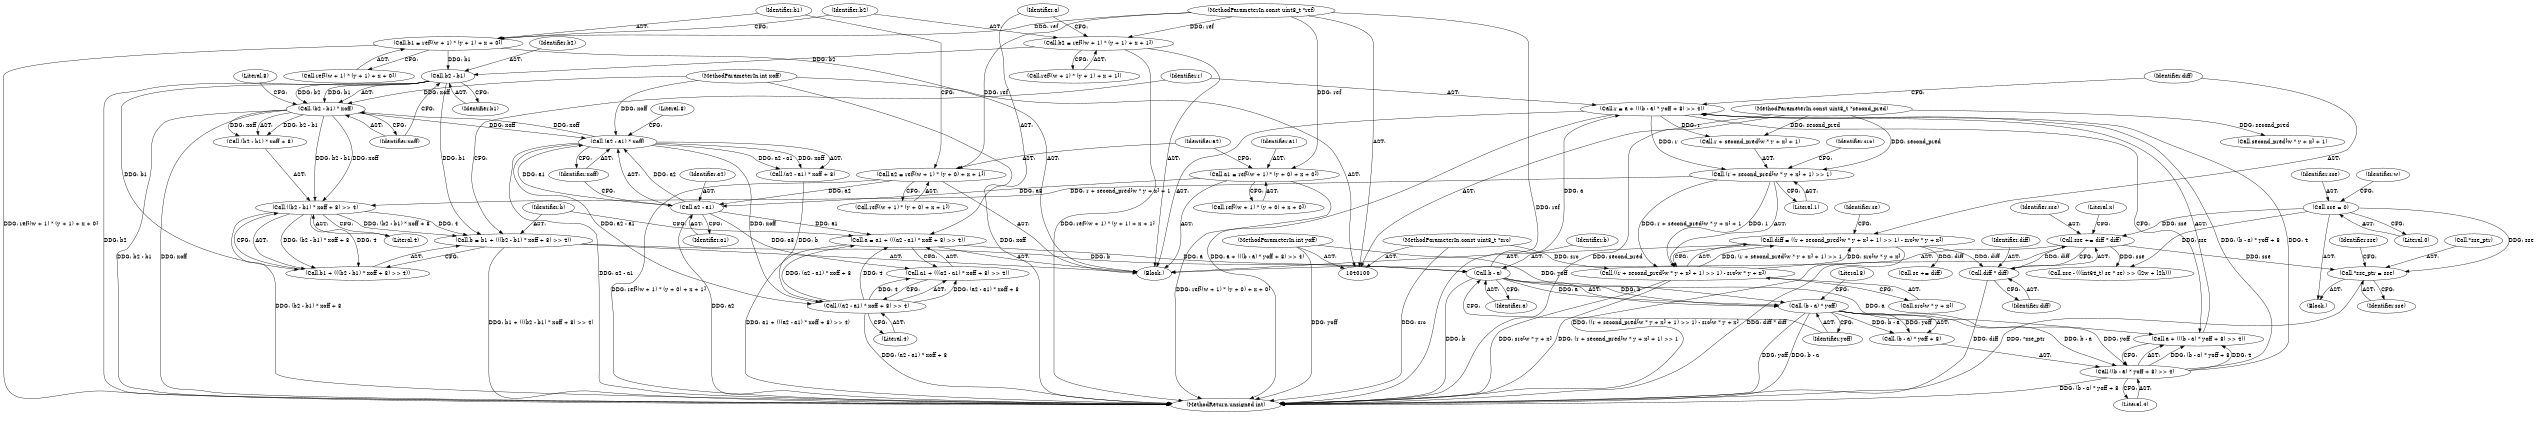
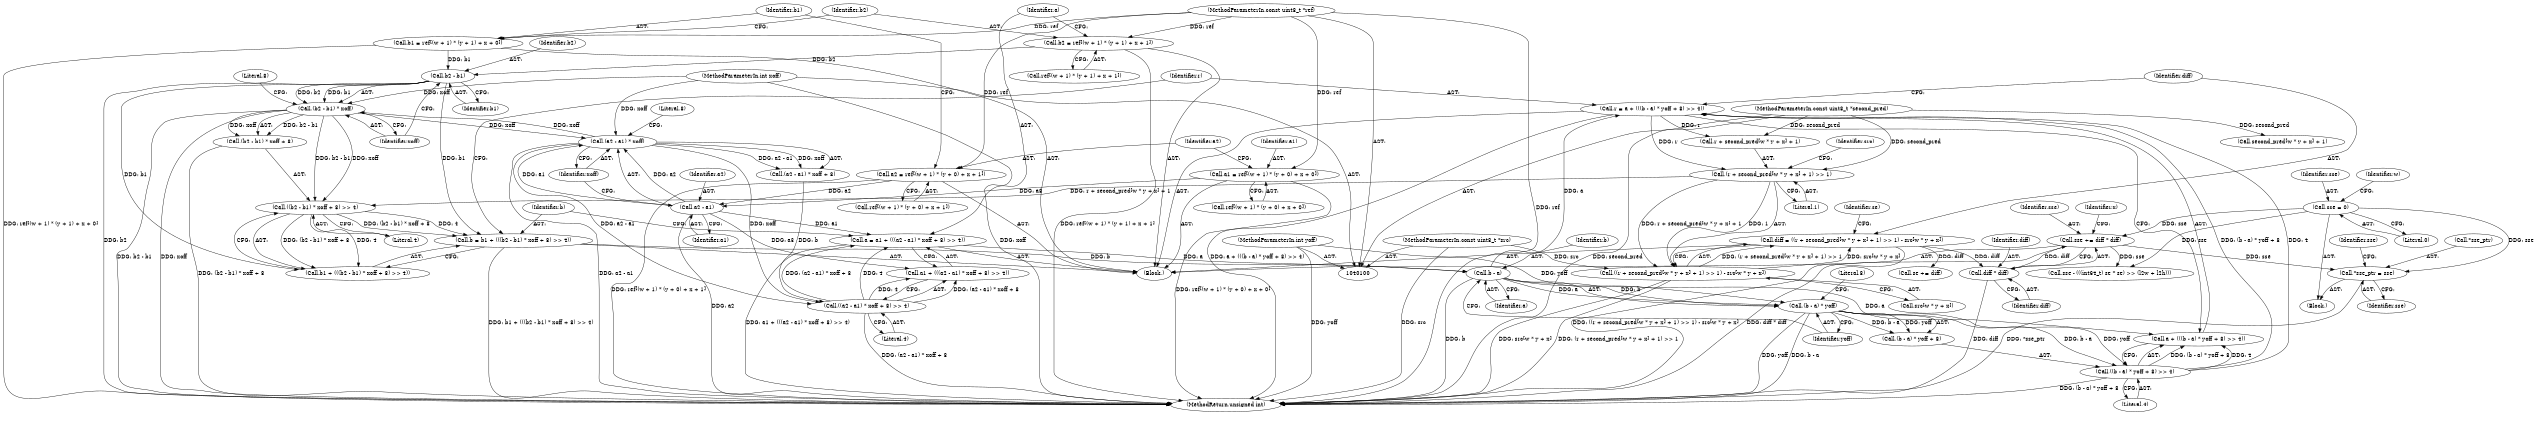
(349, 76) -> none
(2101, 208) -> (2101, 208)
(614, 395) -> (555, 398)
